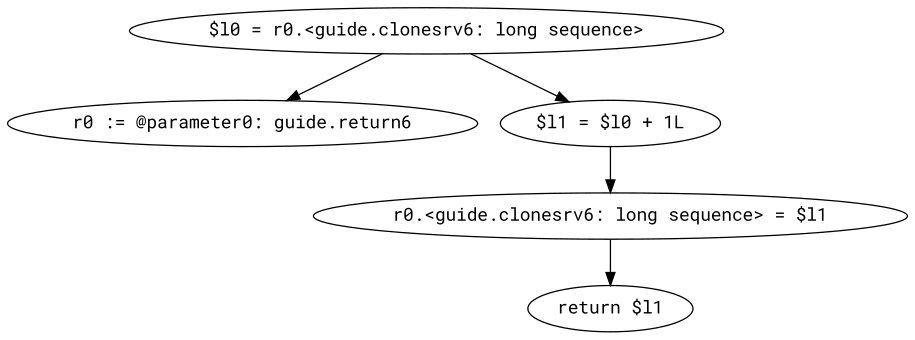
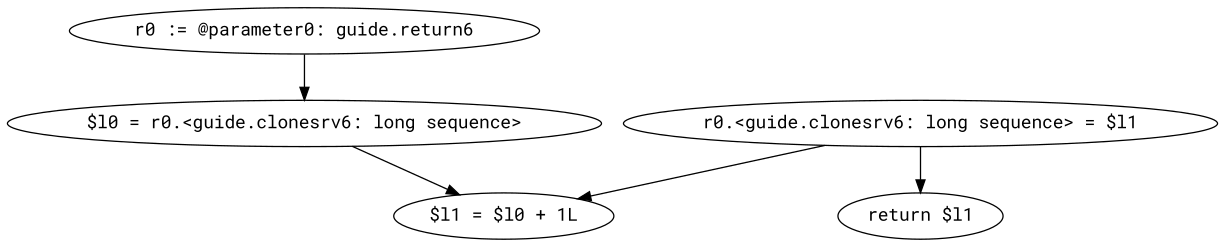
(340, 74) -> (304, 71)
(610, 163) -> (708, 171)
